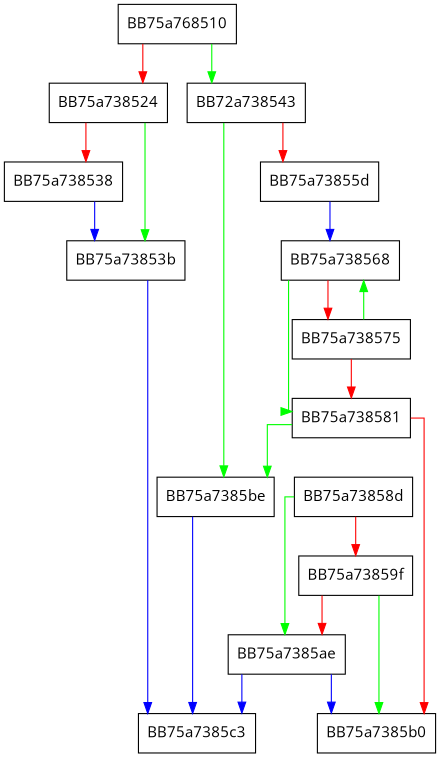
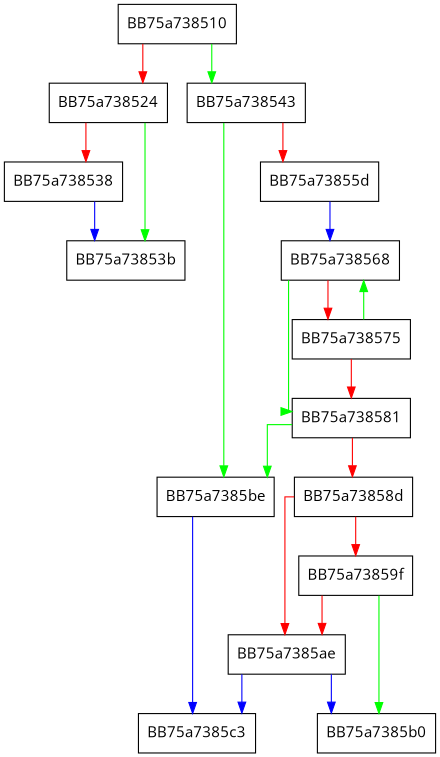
(177, 24) -> (177, 24)
(246, 103) -> (246, 103)
(148, 491) -> none
(424, 554) -> (352, 452)
(285, 556) -> (285, 556)
